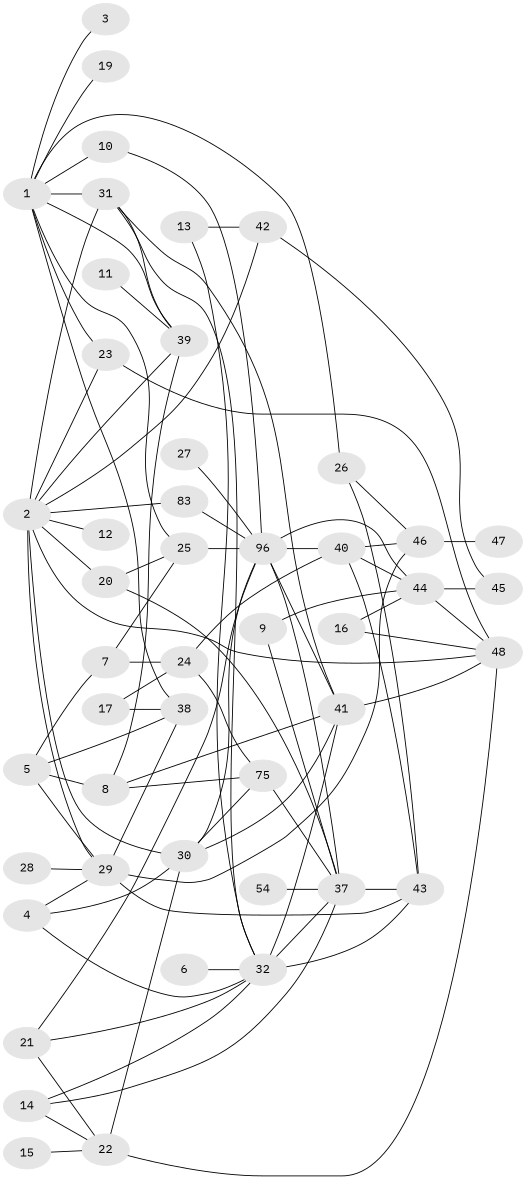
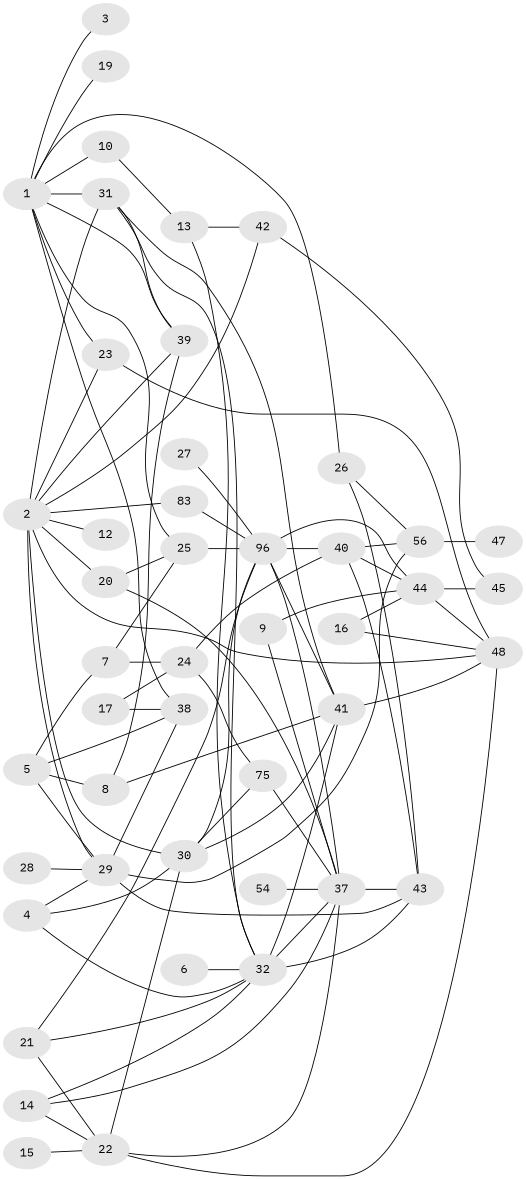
(106, 274) -> none
(241, 318) -> (145, 187)
(420, 542) -> (420, 542)
(179, 783) -> none
none -> (302, 1096)
